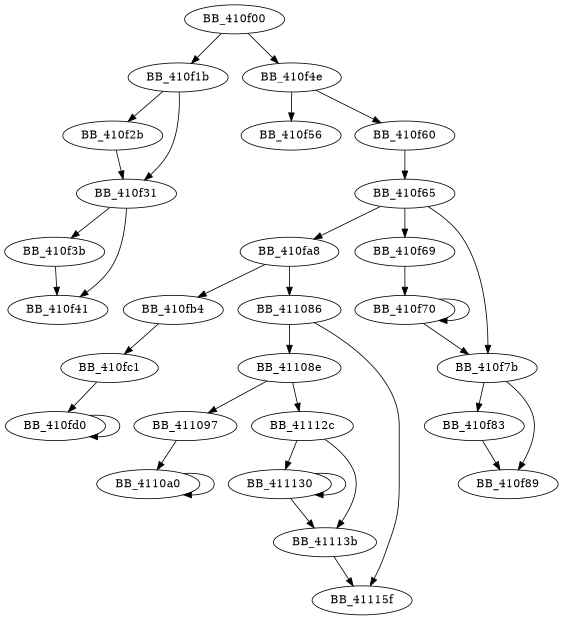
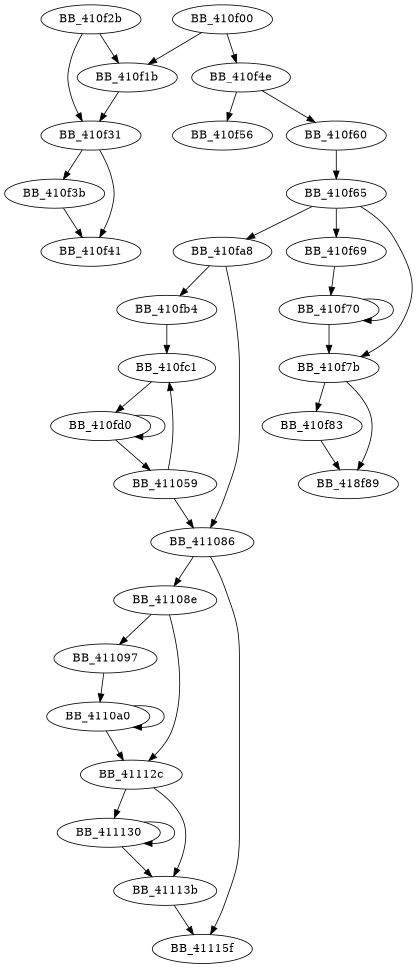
(149, 104) -> (107, 45)
none -> (165, 484)
(508, 484) -> (348, 484)
none -> (113, 742)
